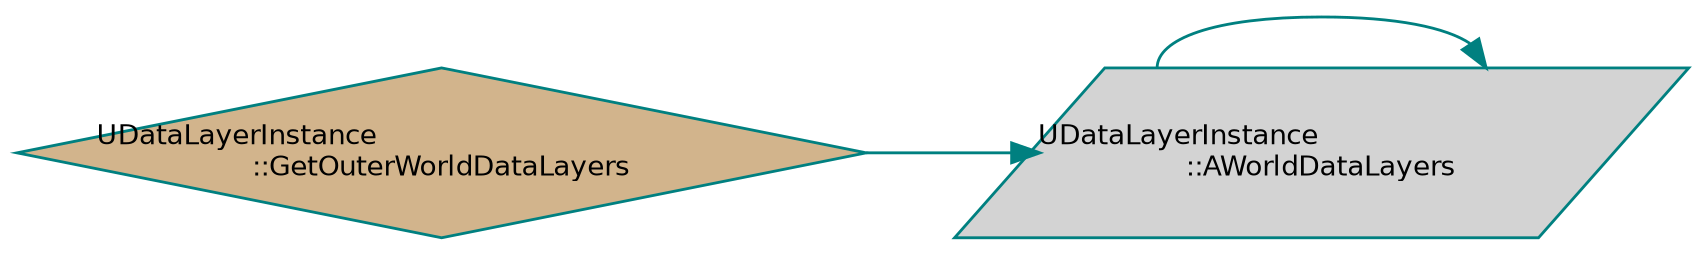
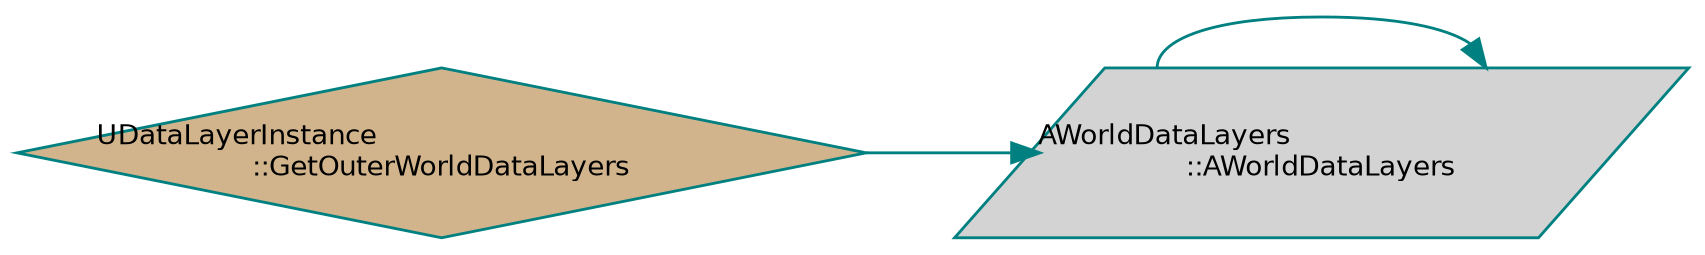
(1322, 153) -> (1322, 153)
